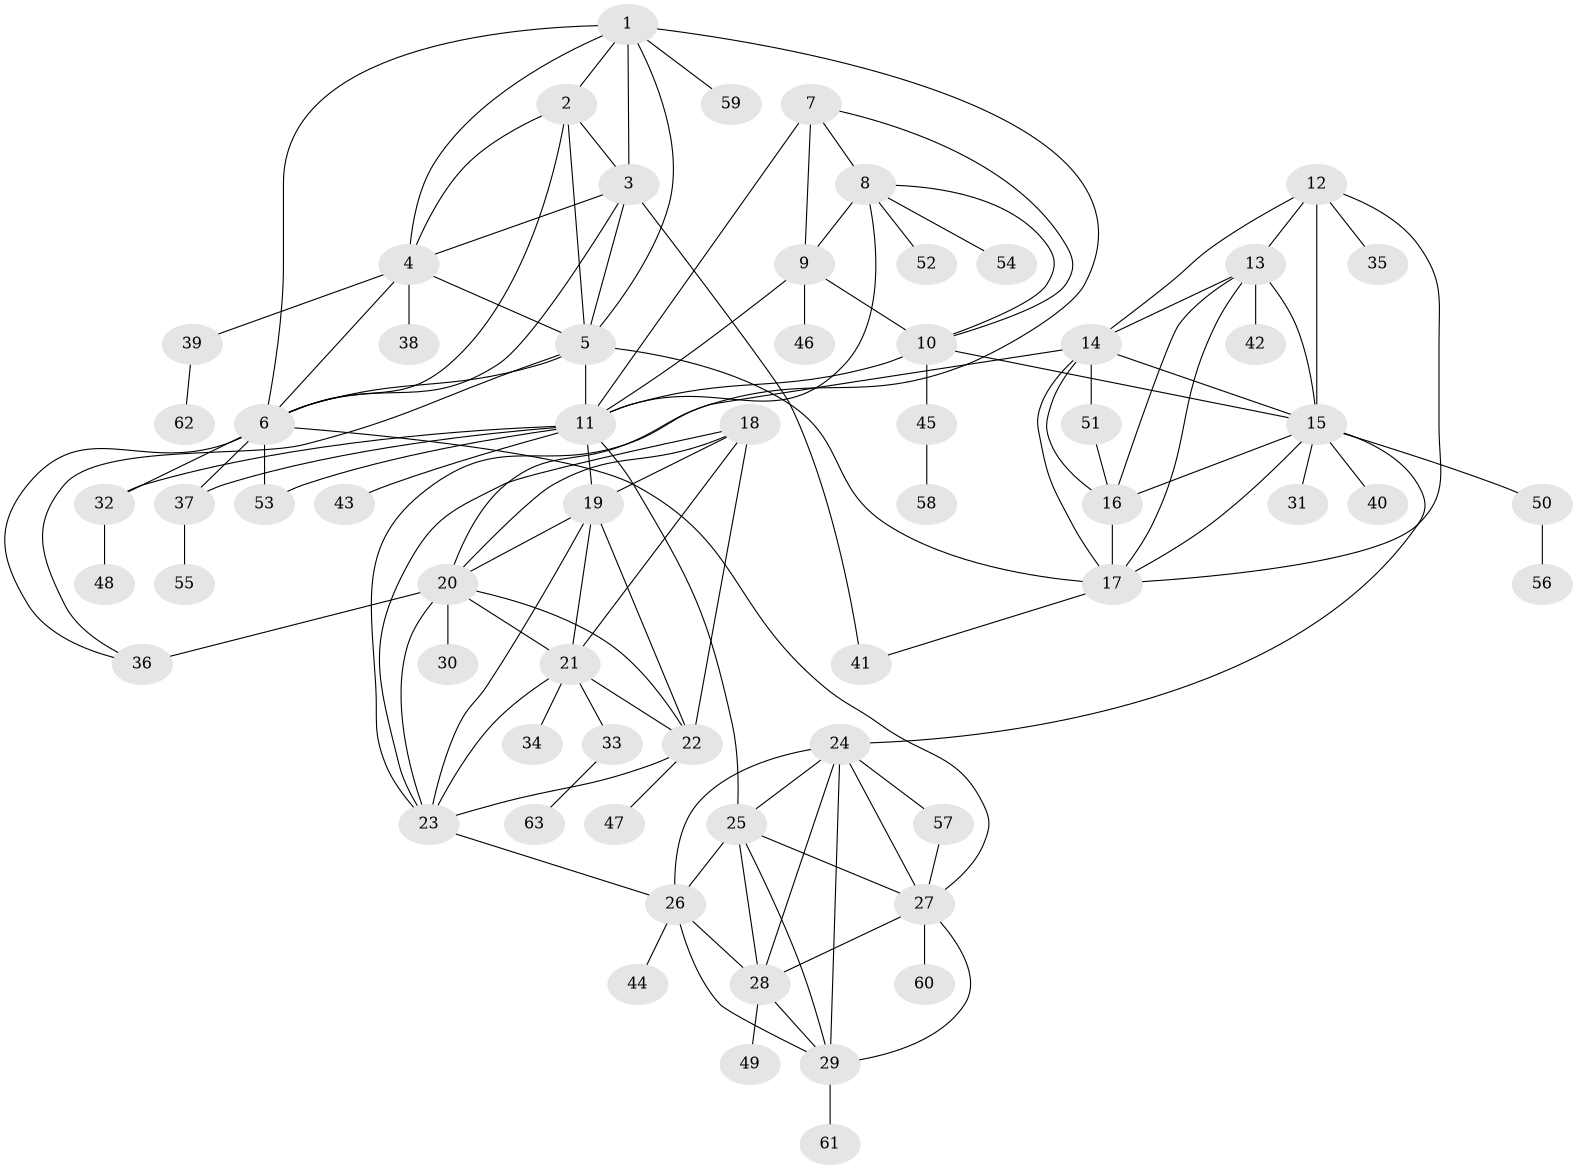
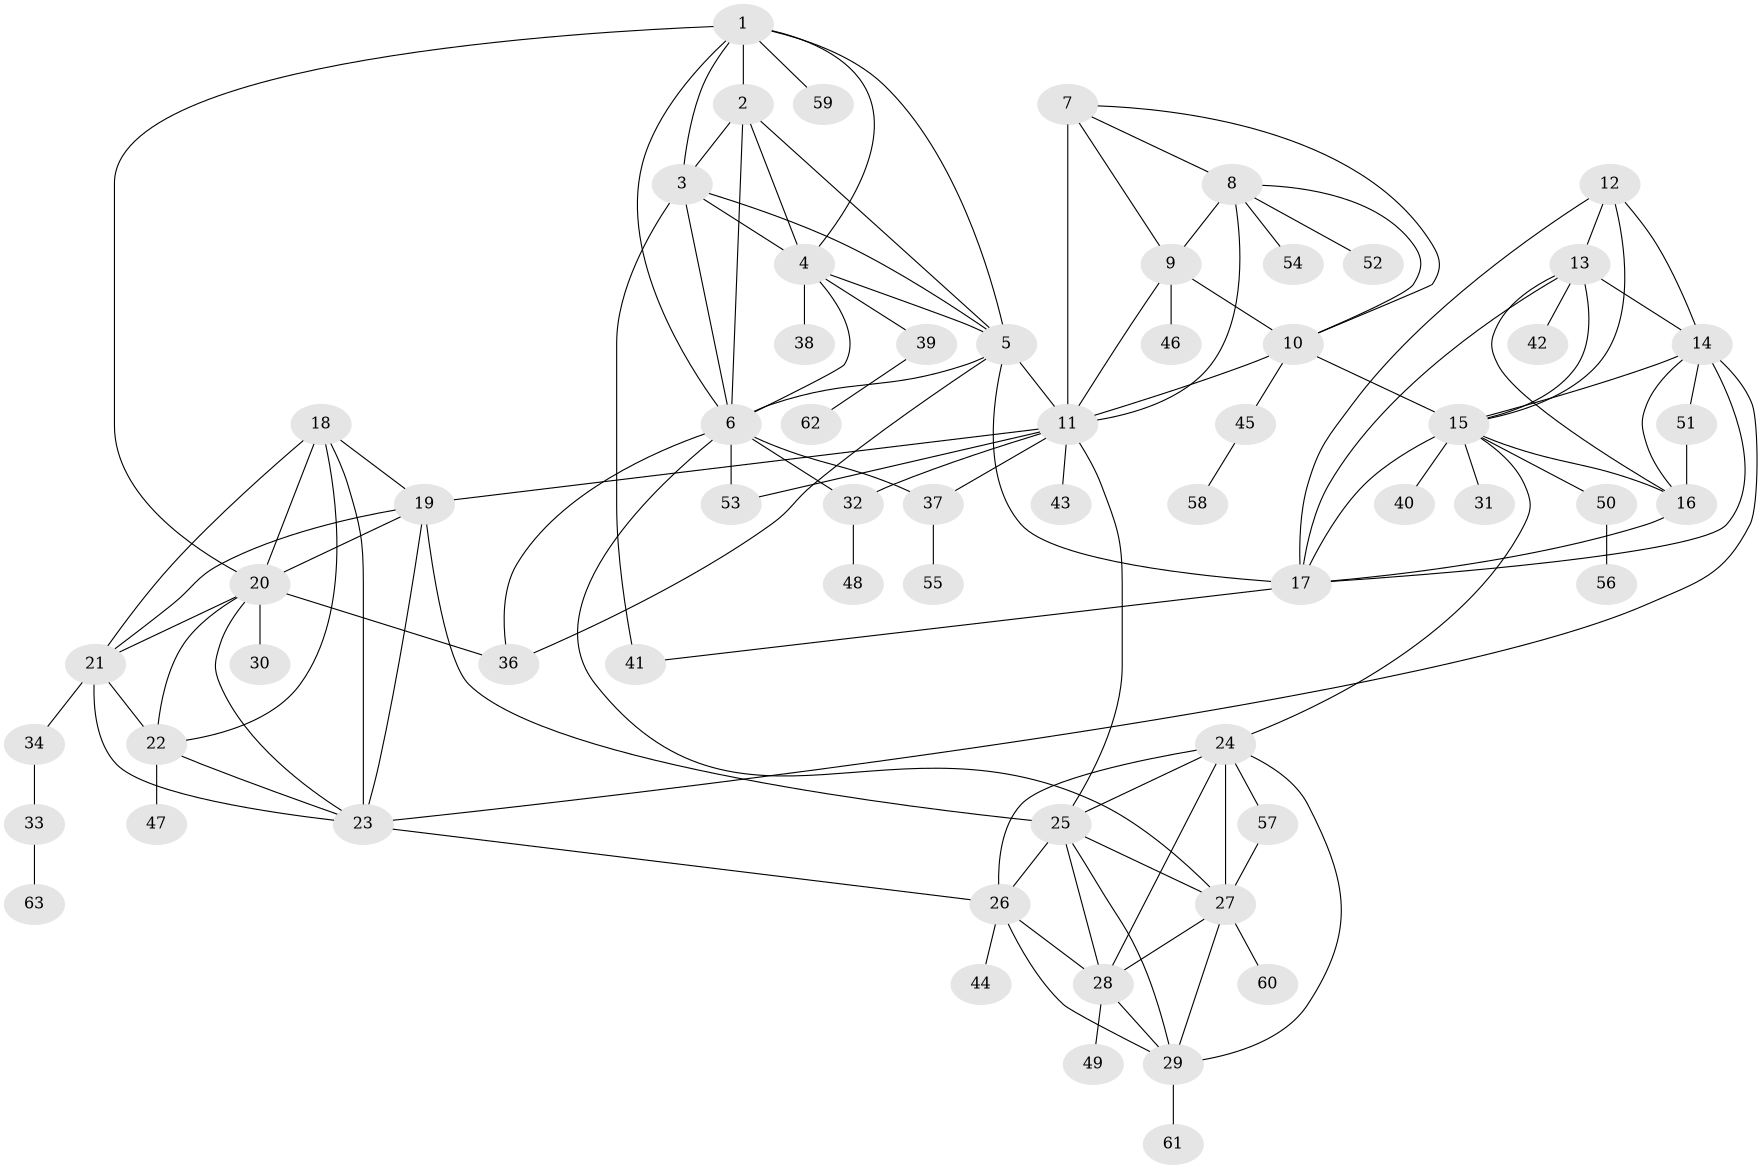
(1378, 264) -> none
(643, 624) -> (661, 762)
(591, 704) -> (34, 785)
